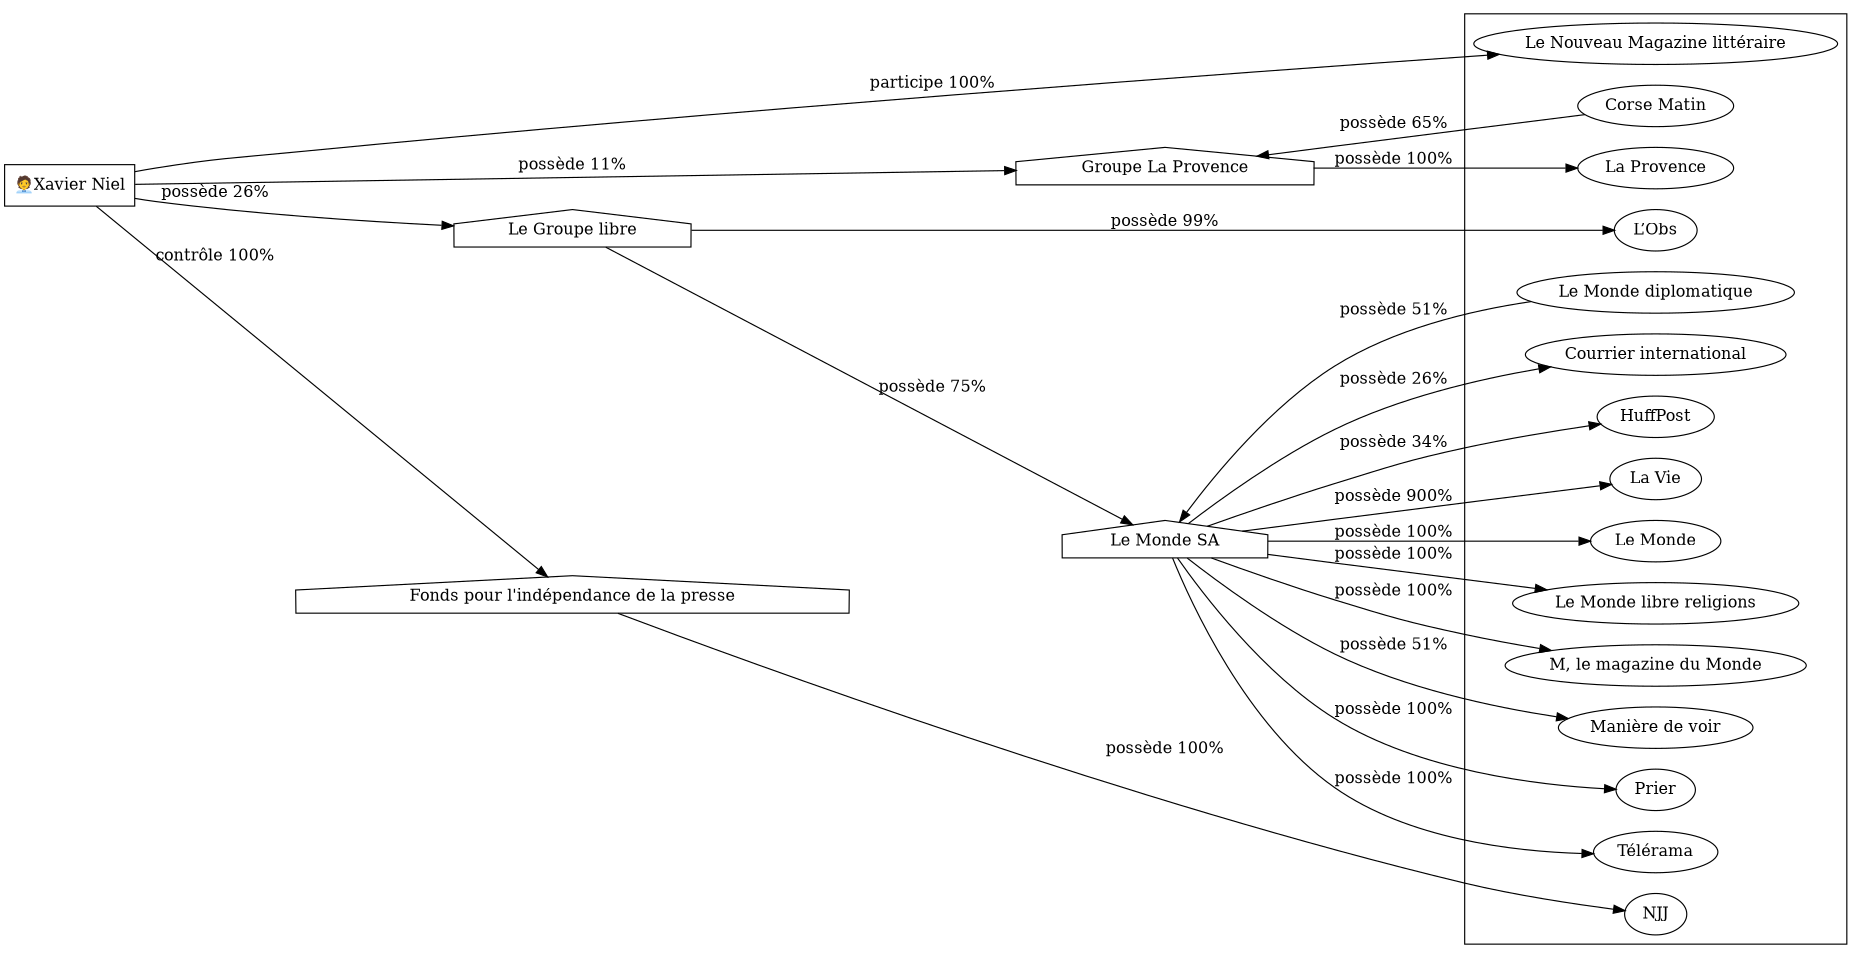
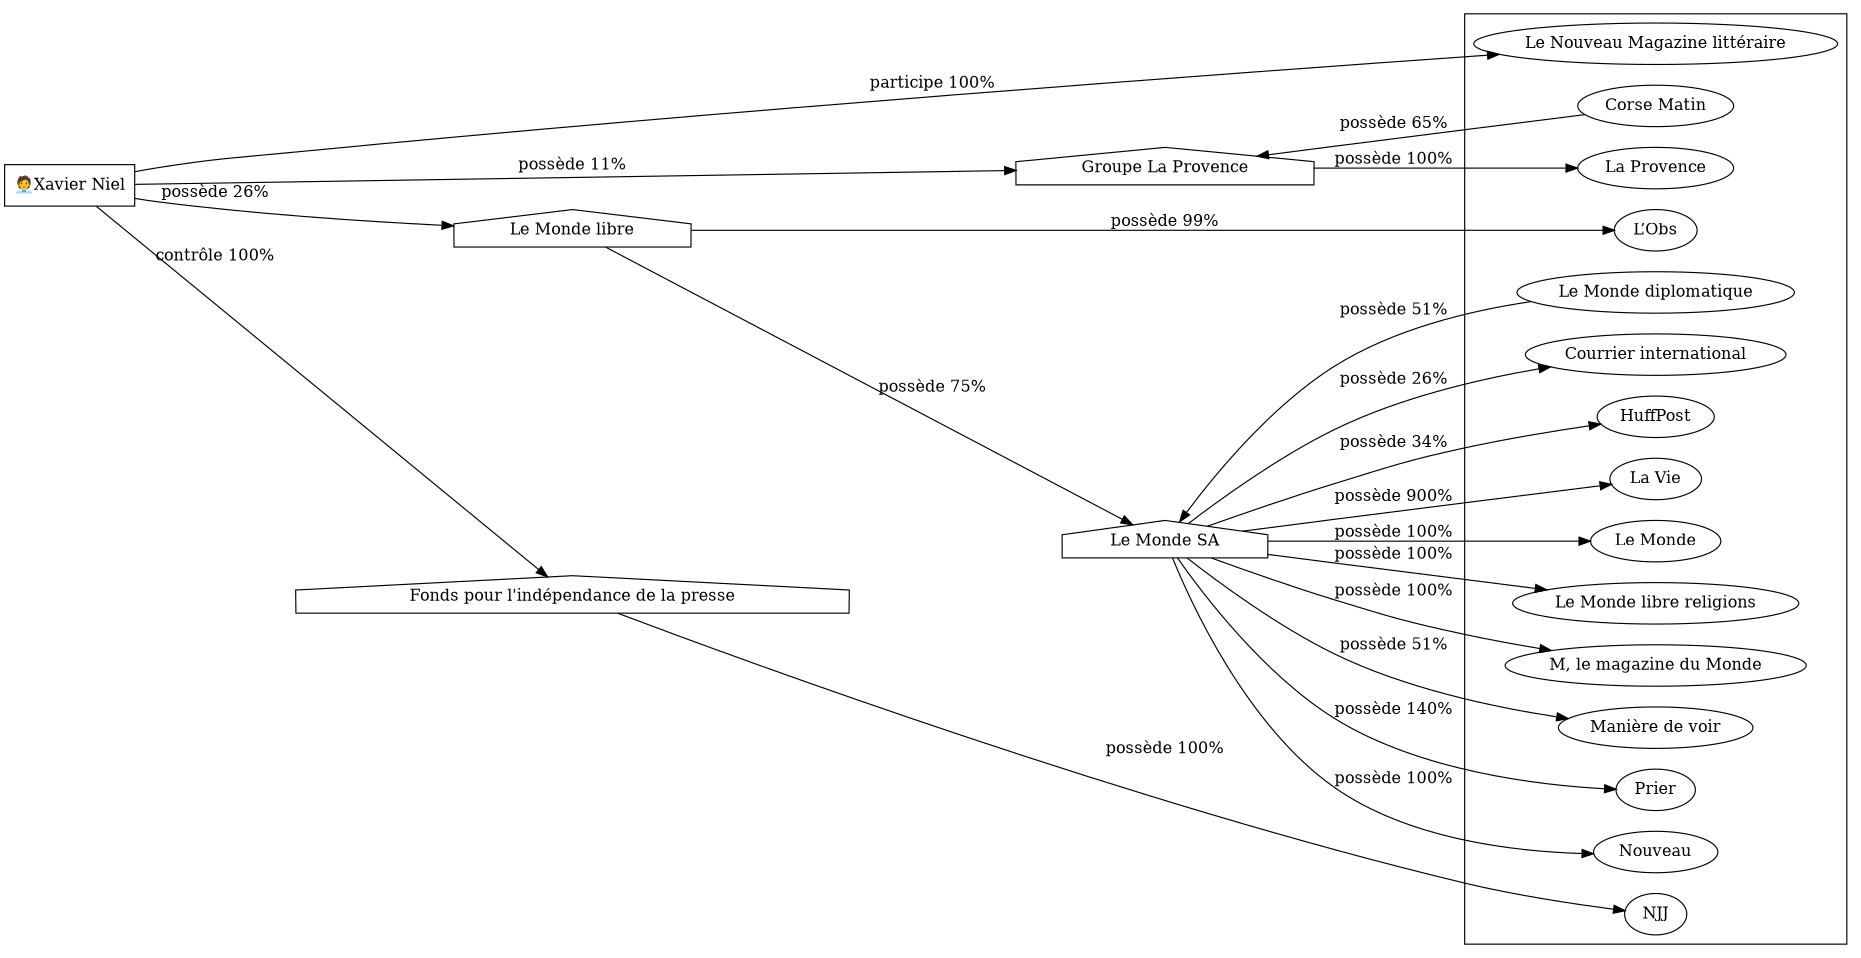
(572, 230) -> (572, 230)
(1394, 710) -> (1394, 710)
(1656, 852) -> (1656, 852)
